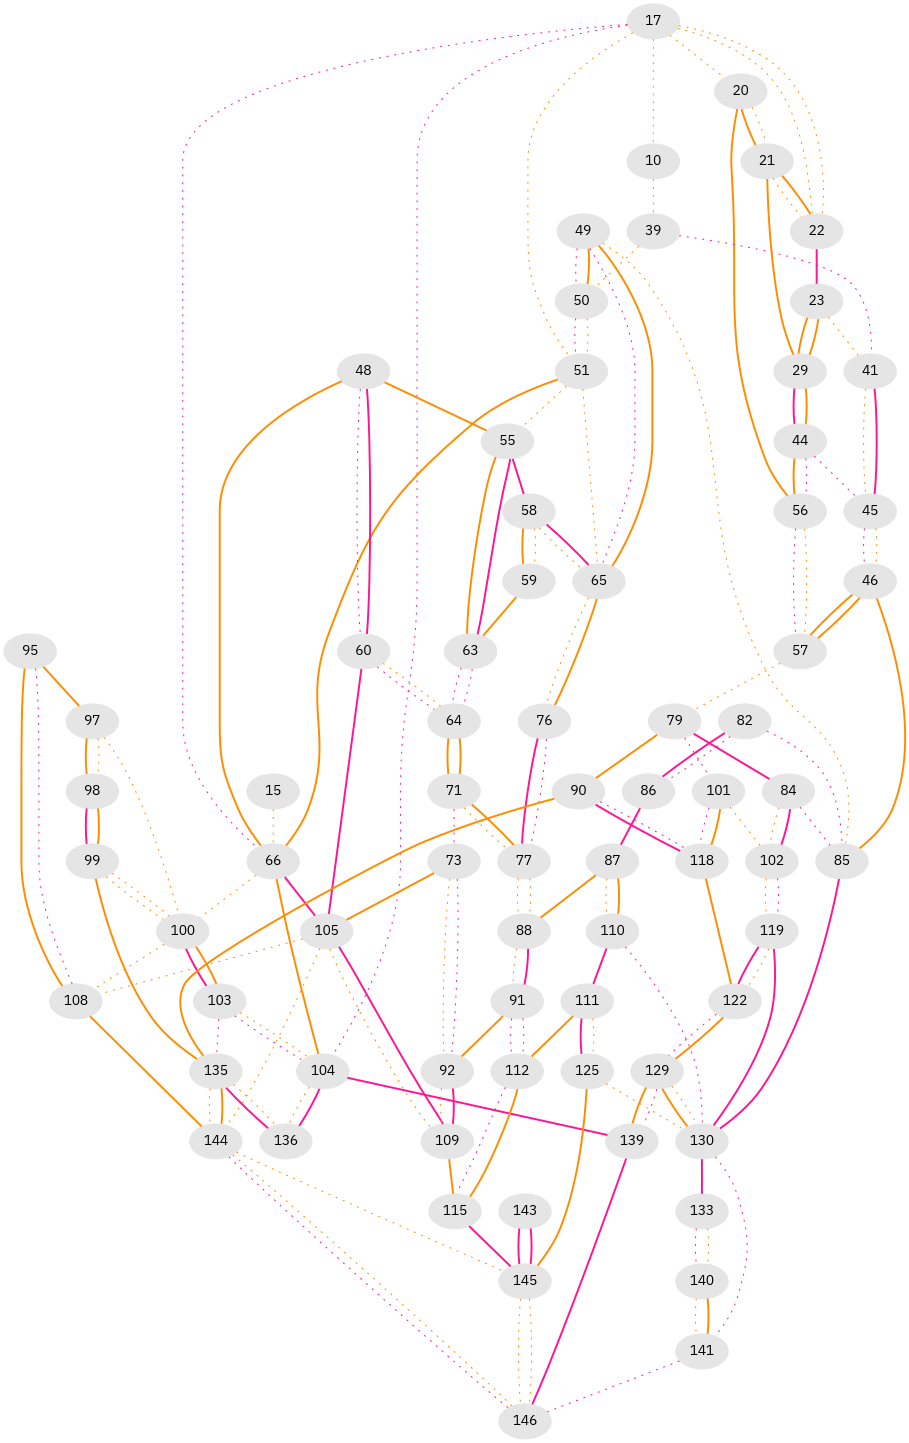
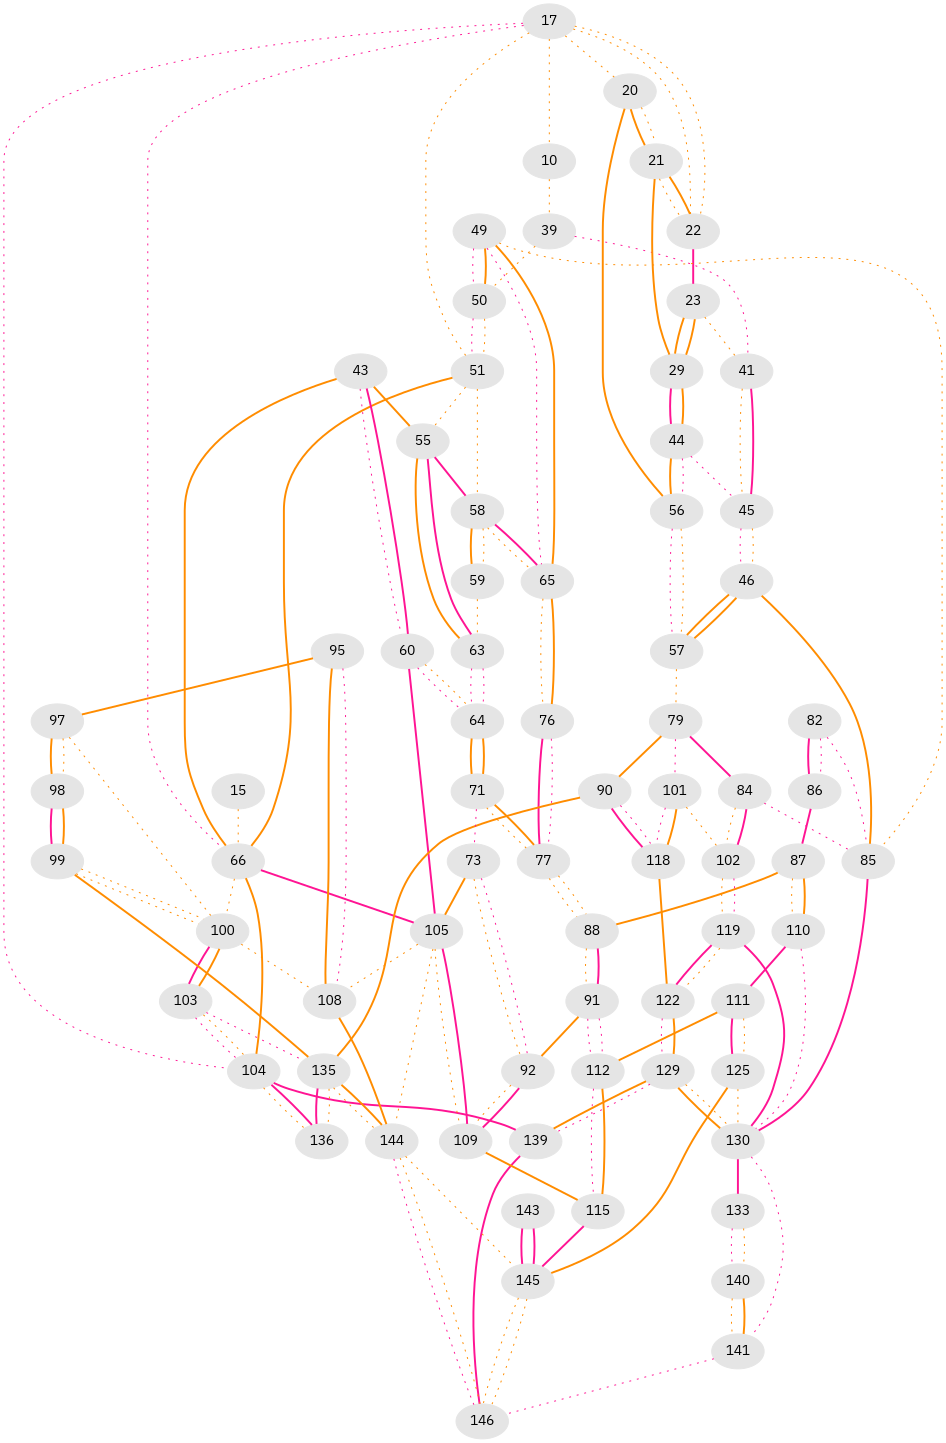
(364, 371) -> (361, 371)
(590, 476) -> (477, 441)
(500, 616) -> (477, 616)
